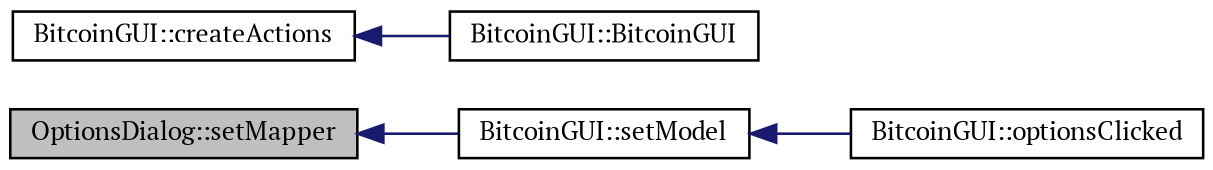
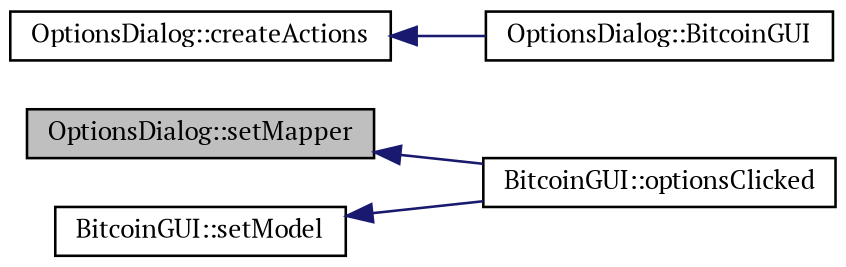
(184, 36) -> (201, 36)
(604, 36) -> (659, 36)
(421, 134) -> (442, 159)
